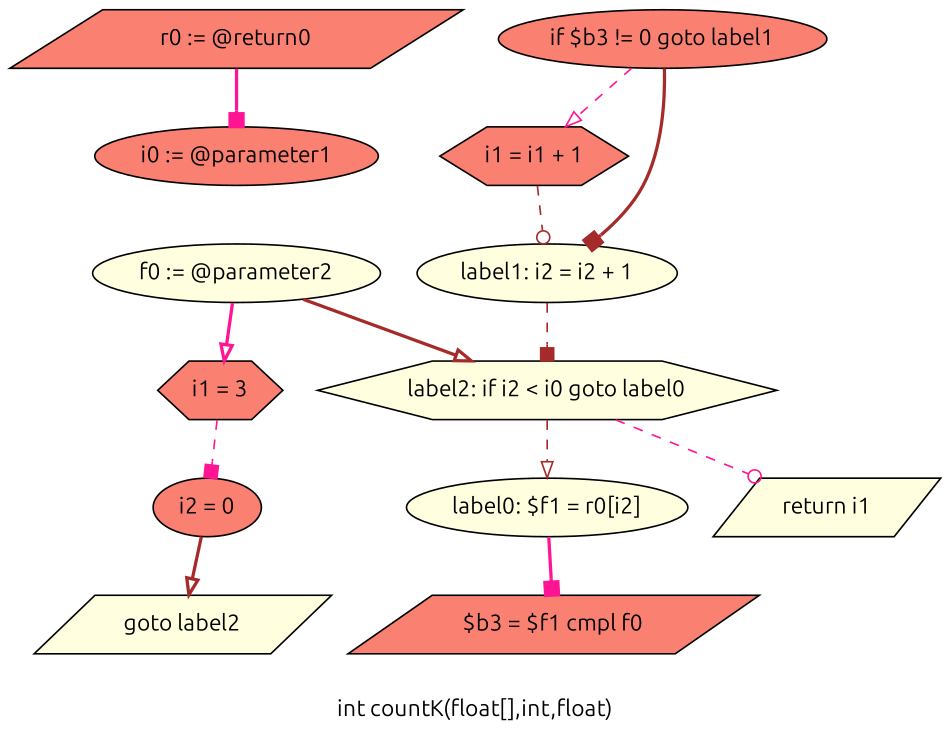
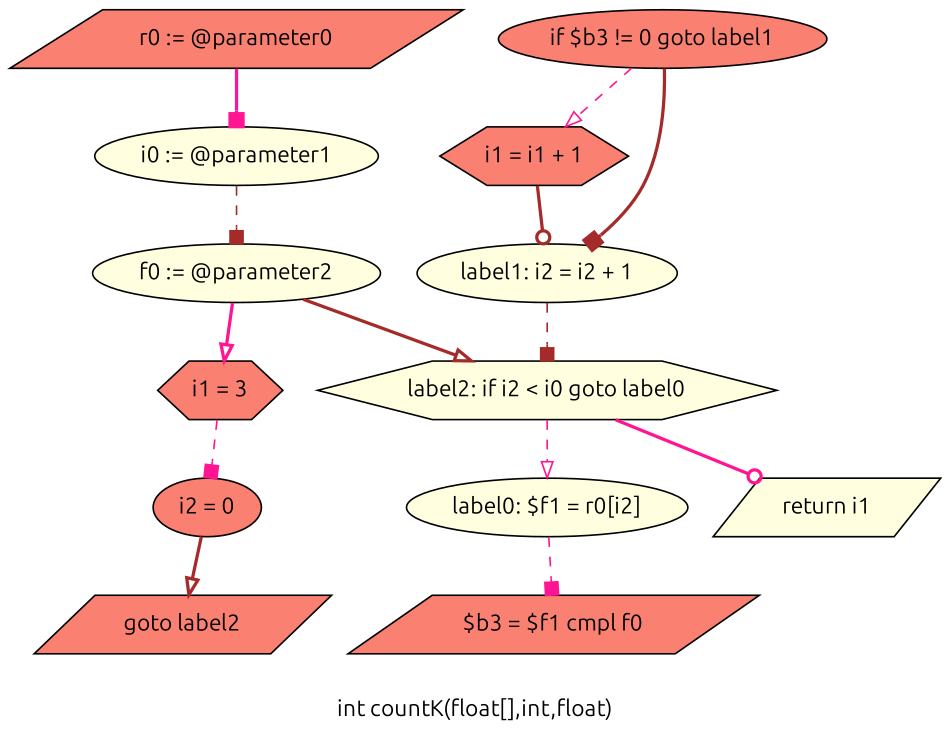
(237, 39) -> (237, 39)
(237, 156) -> (237, 156)
none -> (237, 207)
(540, 208) -> (540, 208)
(547, 441) -> (547, 441)
(682, 447) -> (682, 447)
(550, 558) -> (550, 558)
(183, 625) -> (183, 625)
